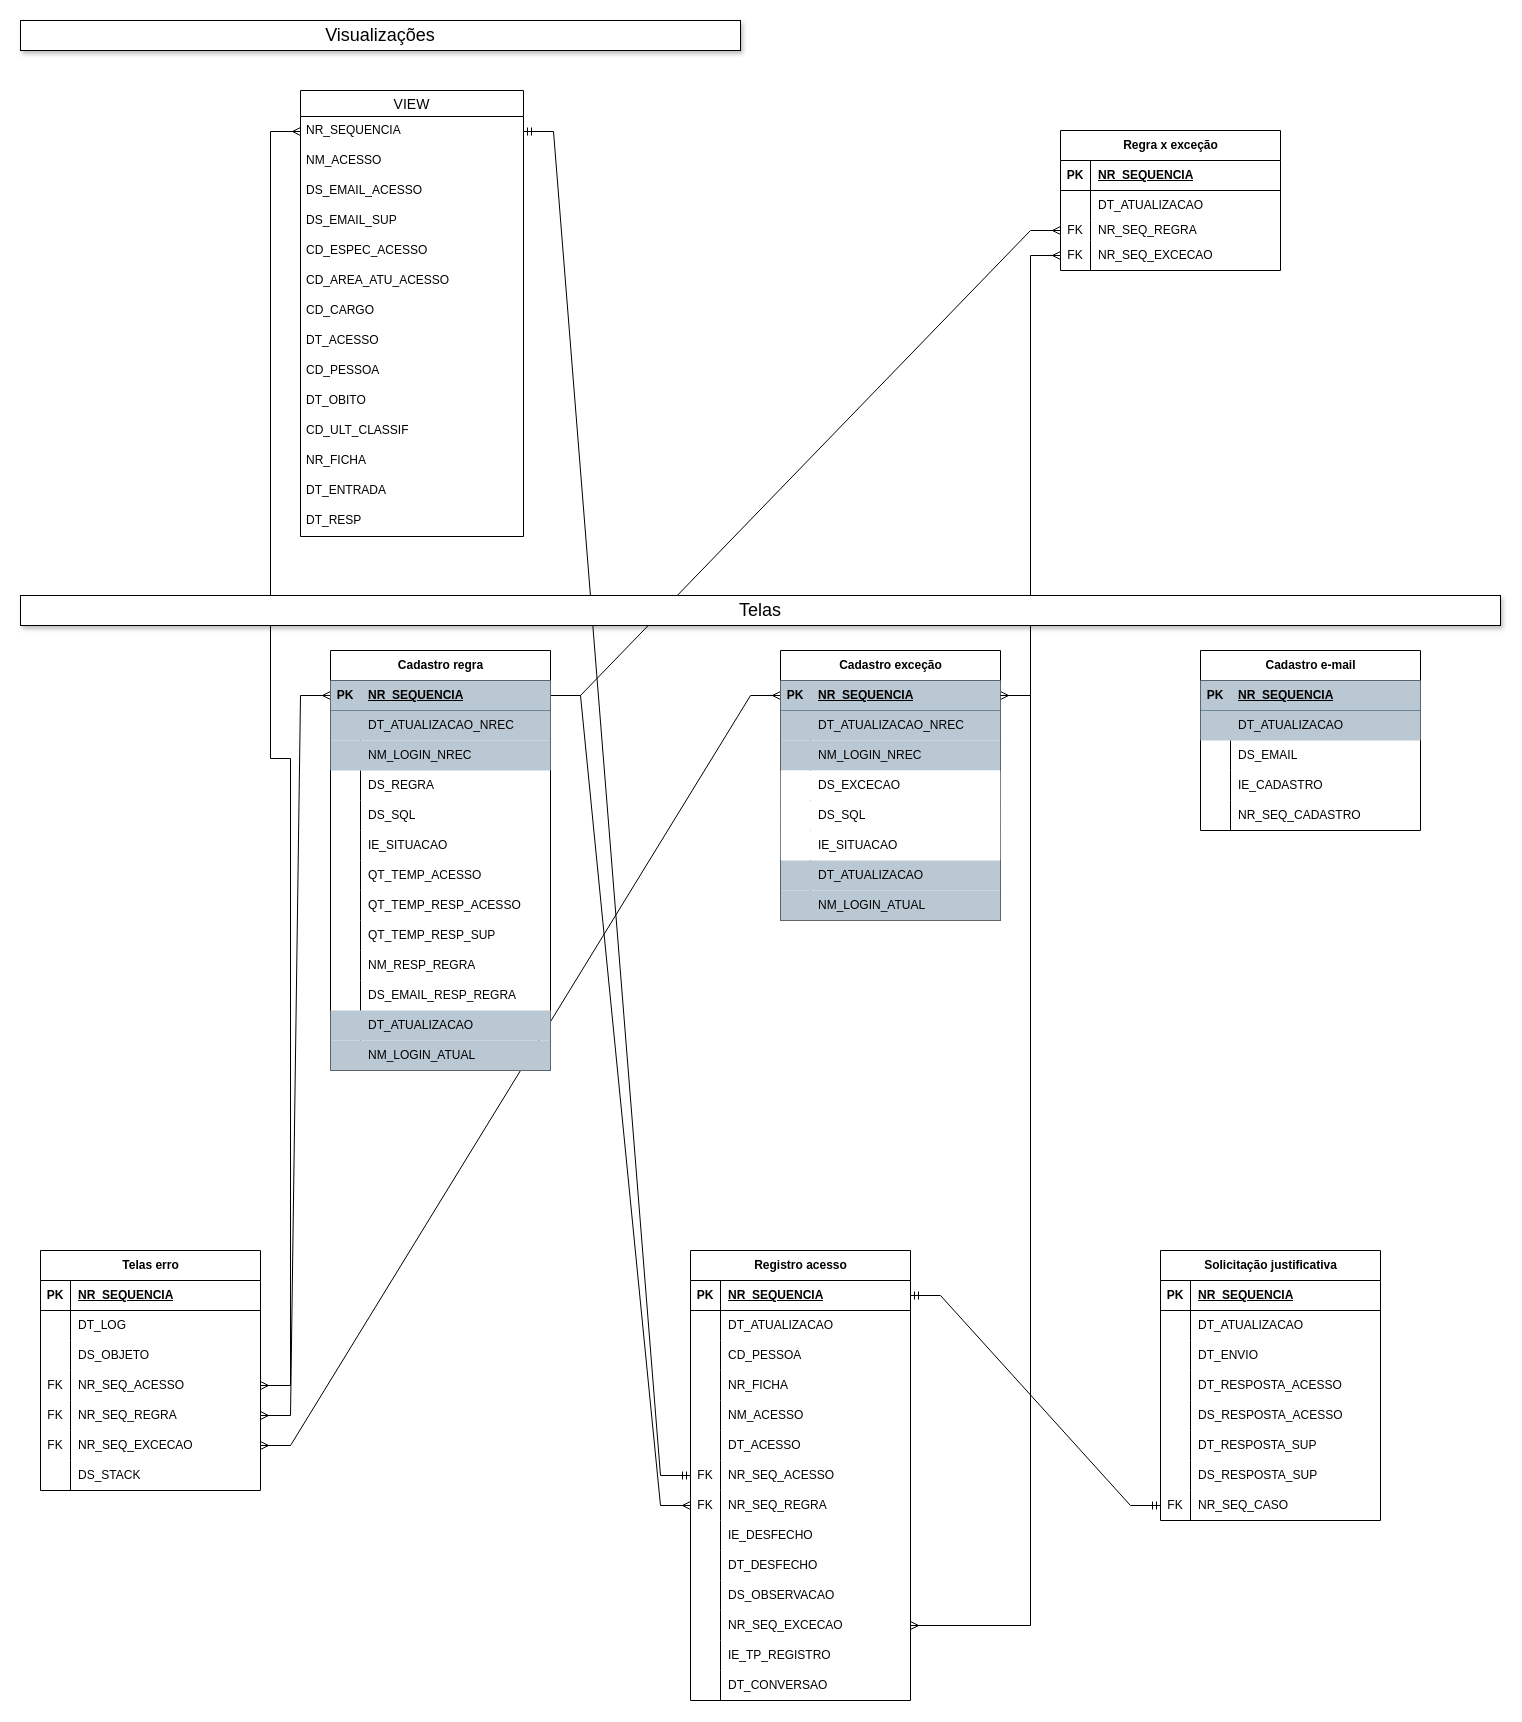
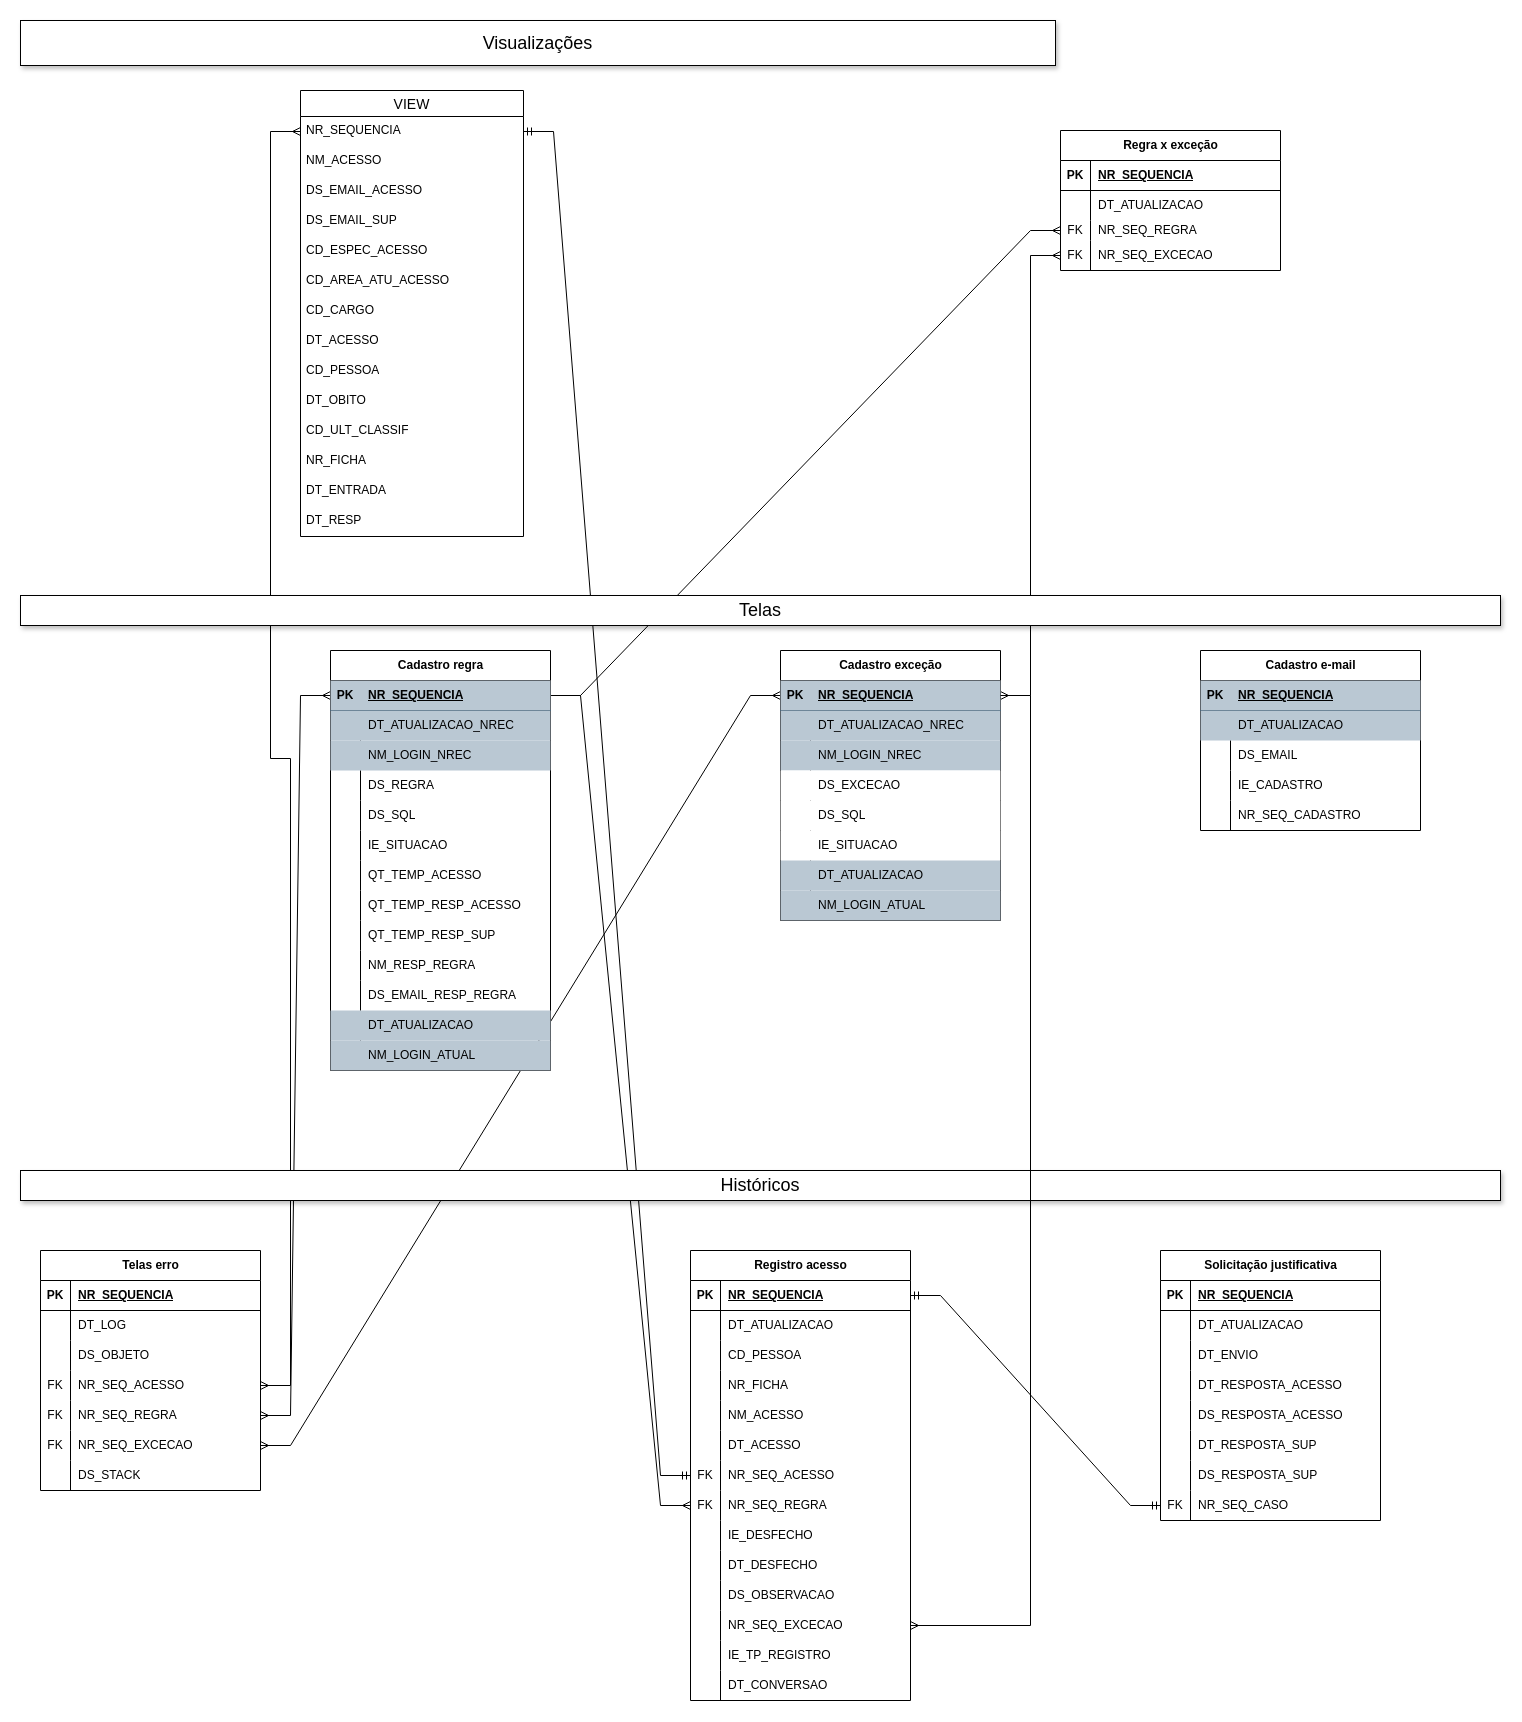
(381, 36) -> (538, 43)
none -> (761, 1186)
